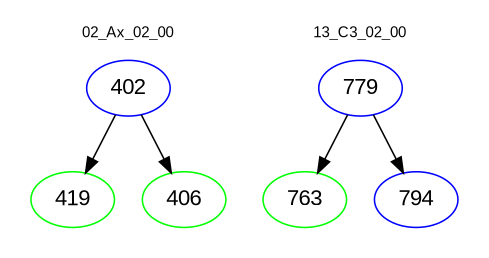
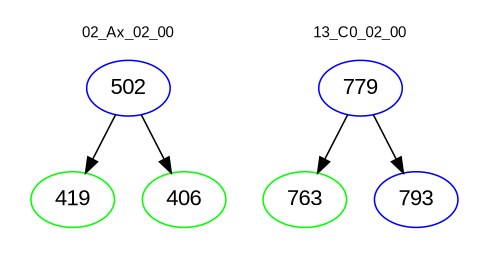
(361, 33) -> (361, 33)
(128, 88) -> (128, 88)
(416, 200) -> (416, 200)
